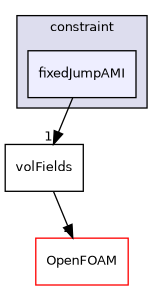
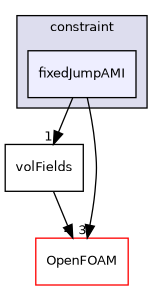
none -> (96, 161)
